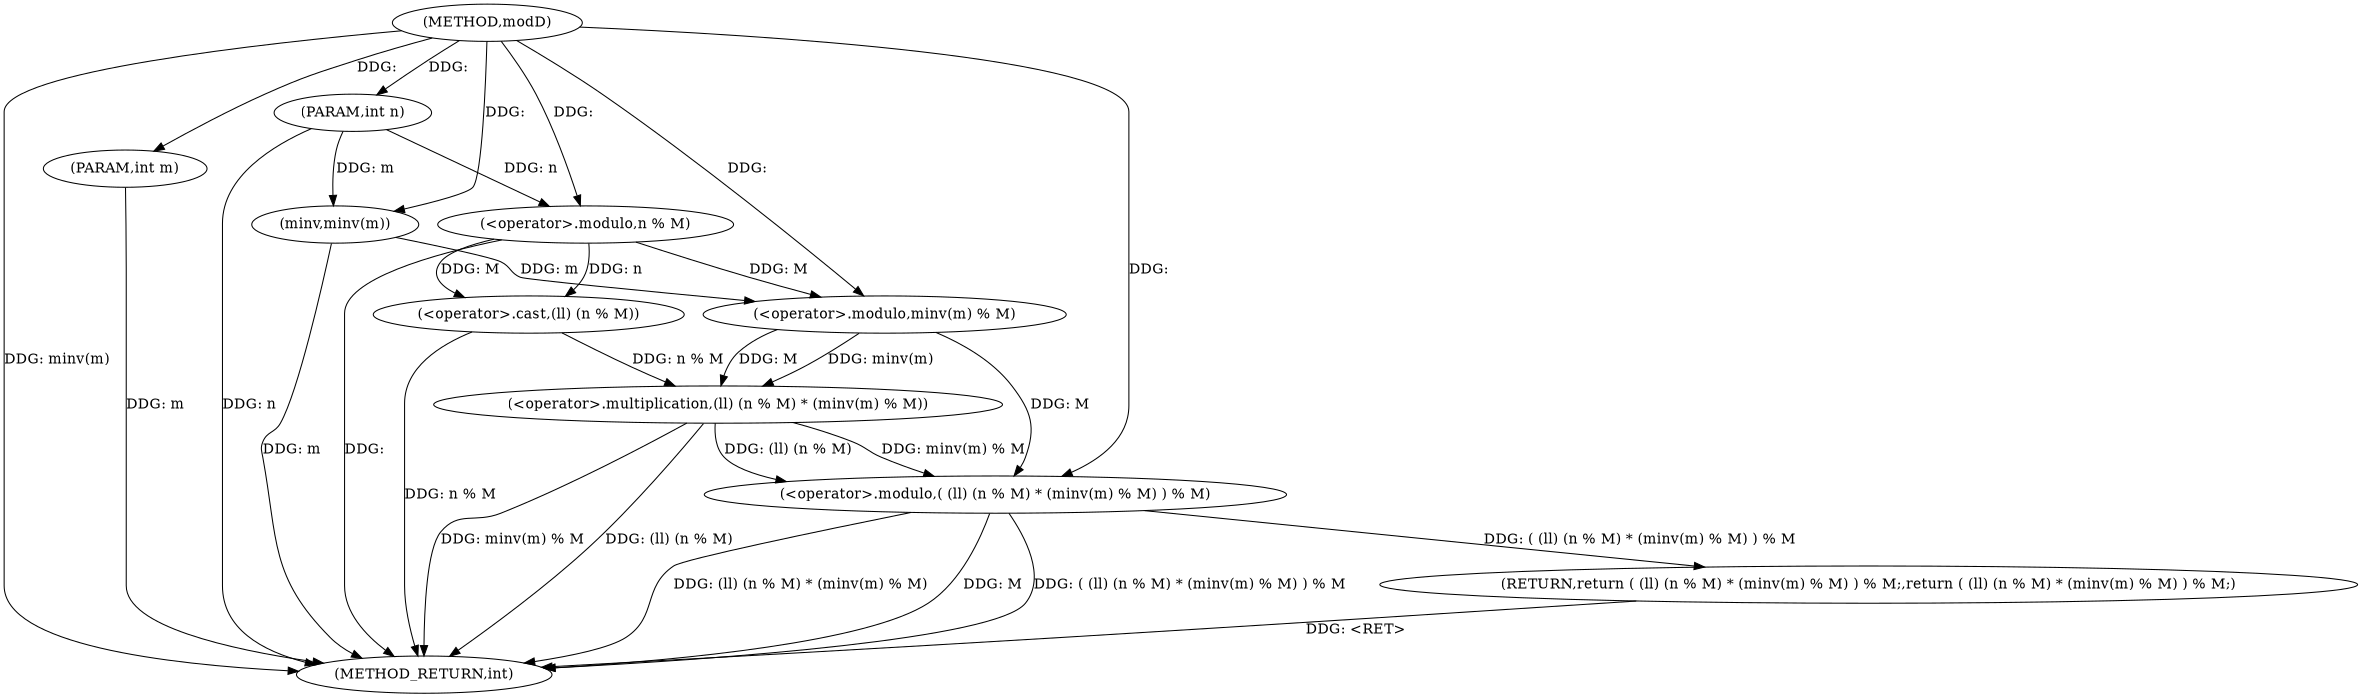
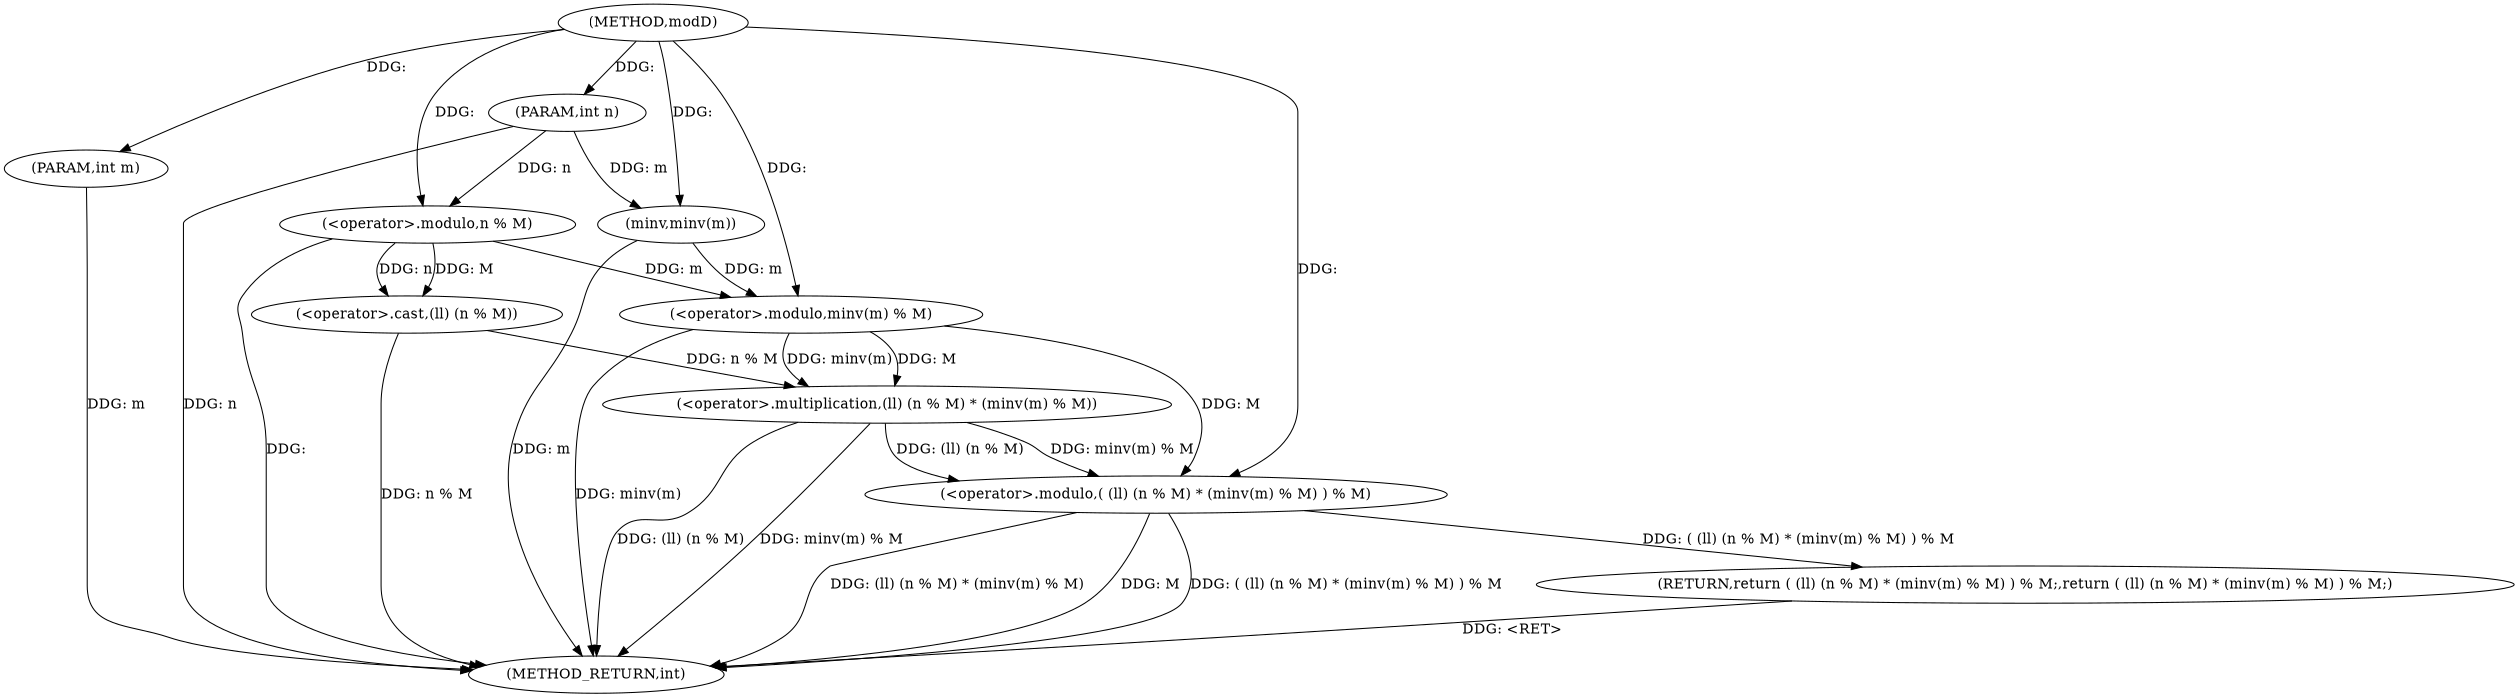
(779, 270) -> (674, 270)
(4, 298) -> (576, 457)
